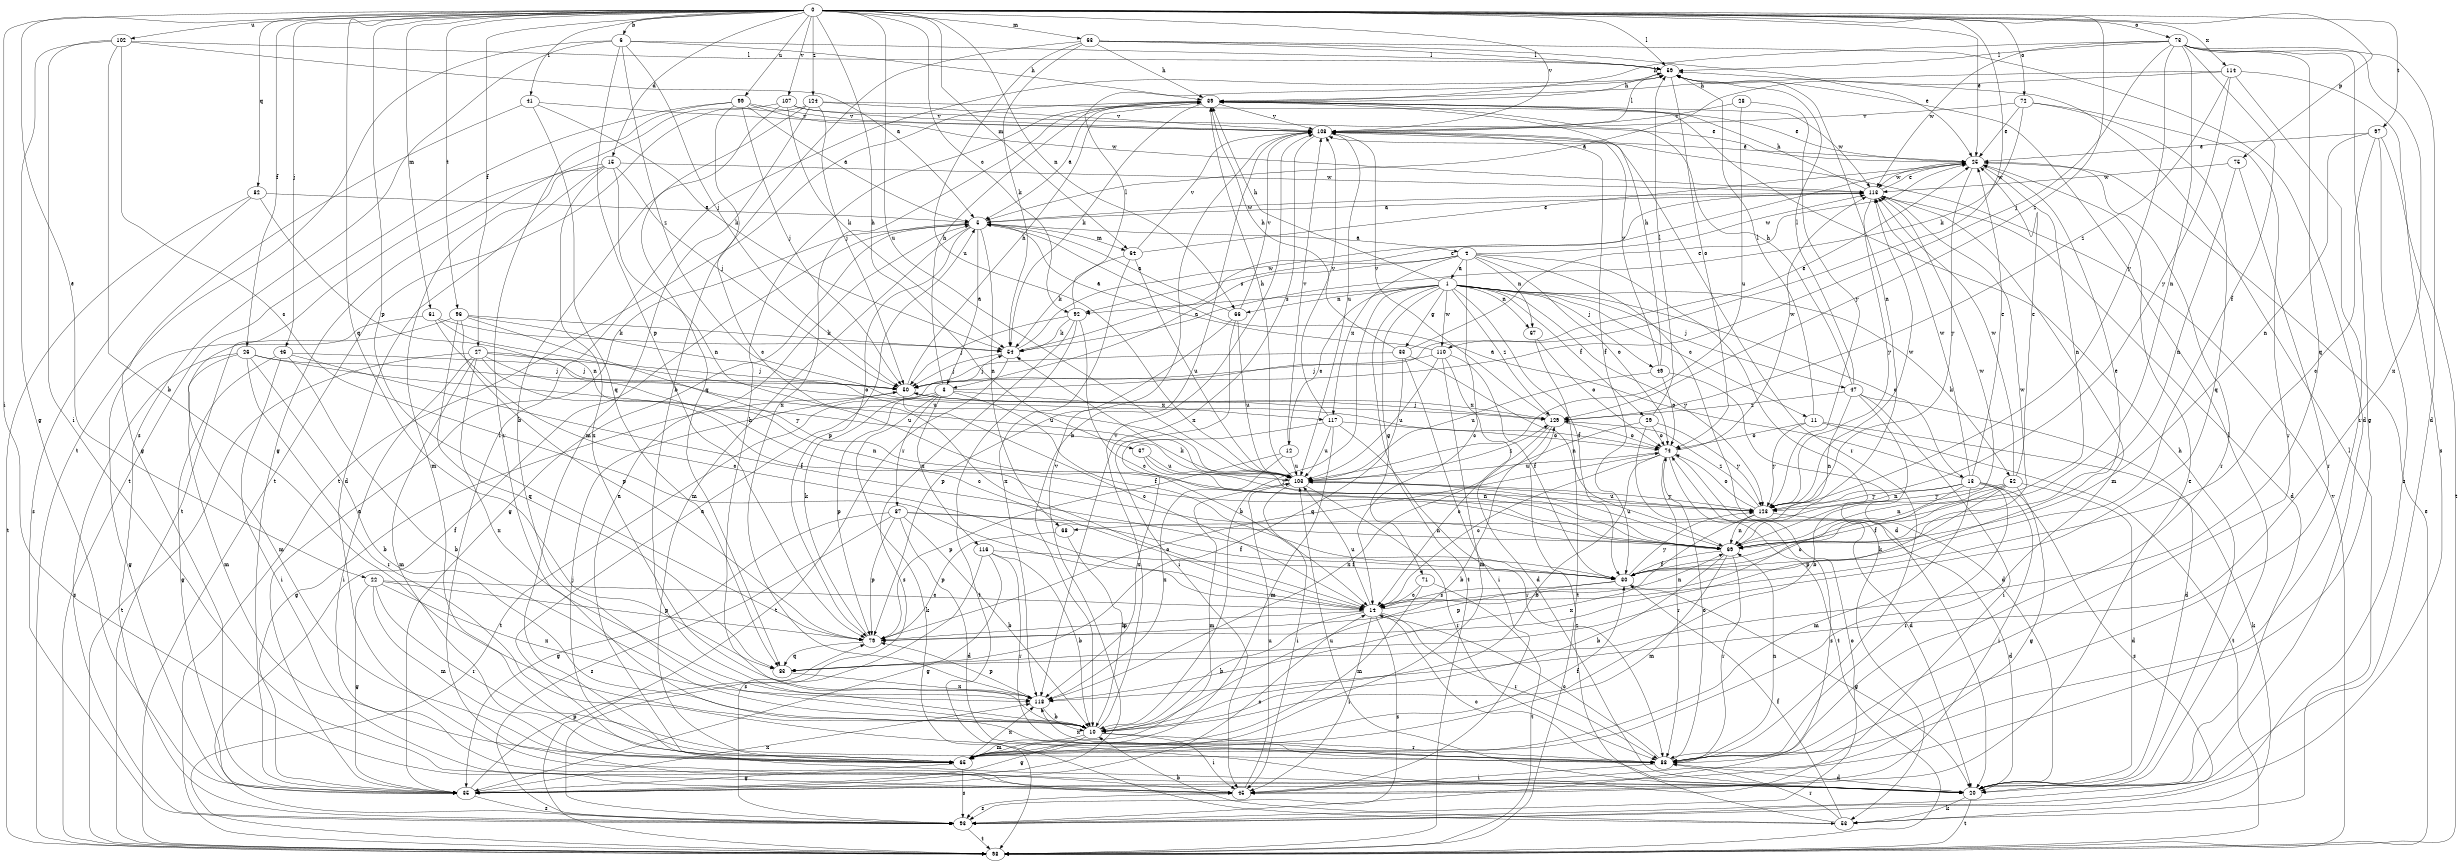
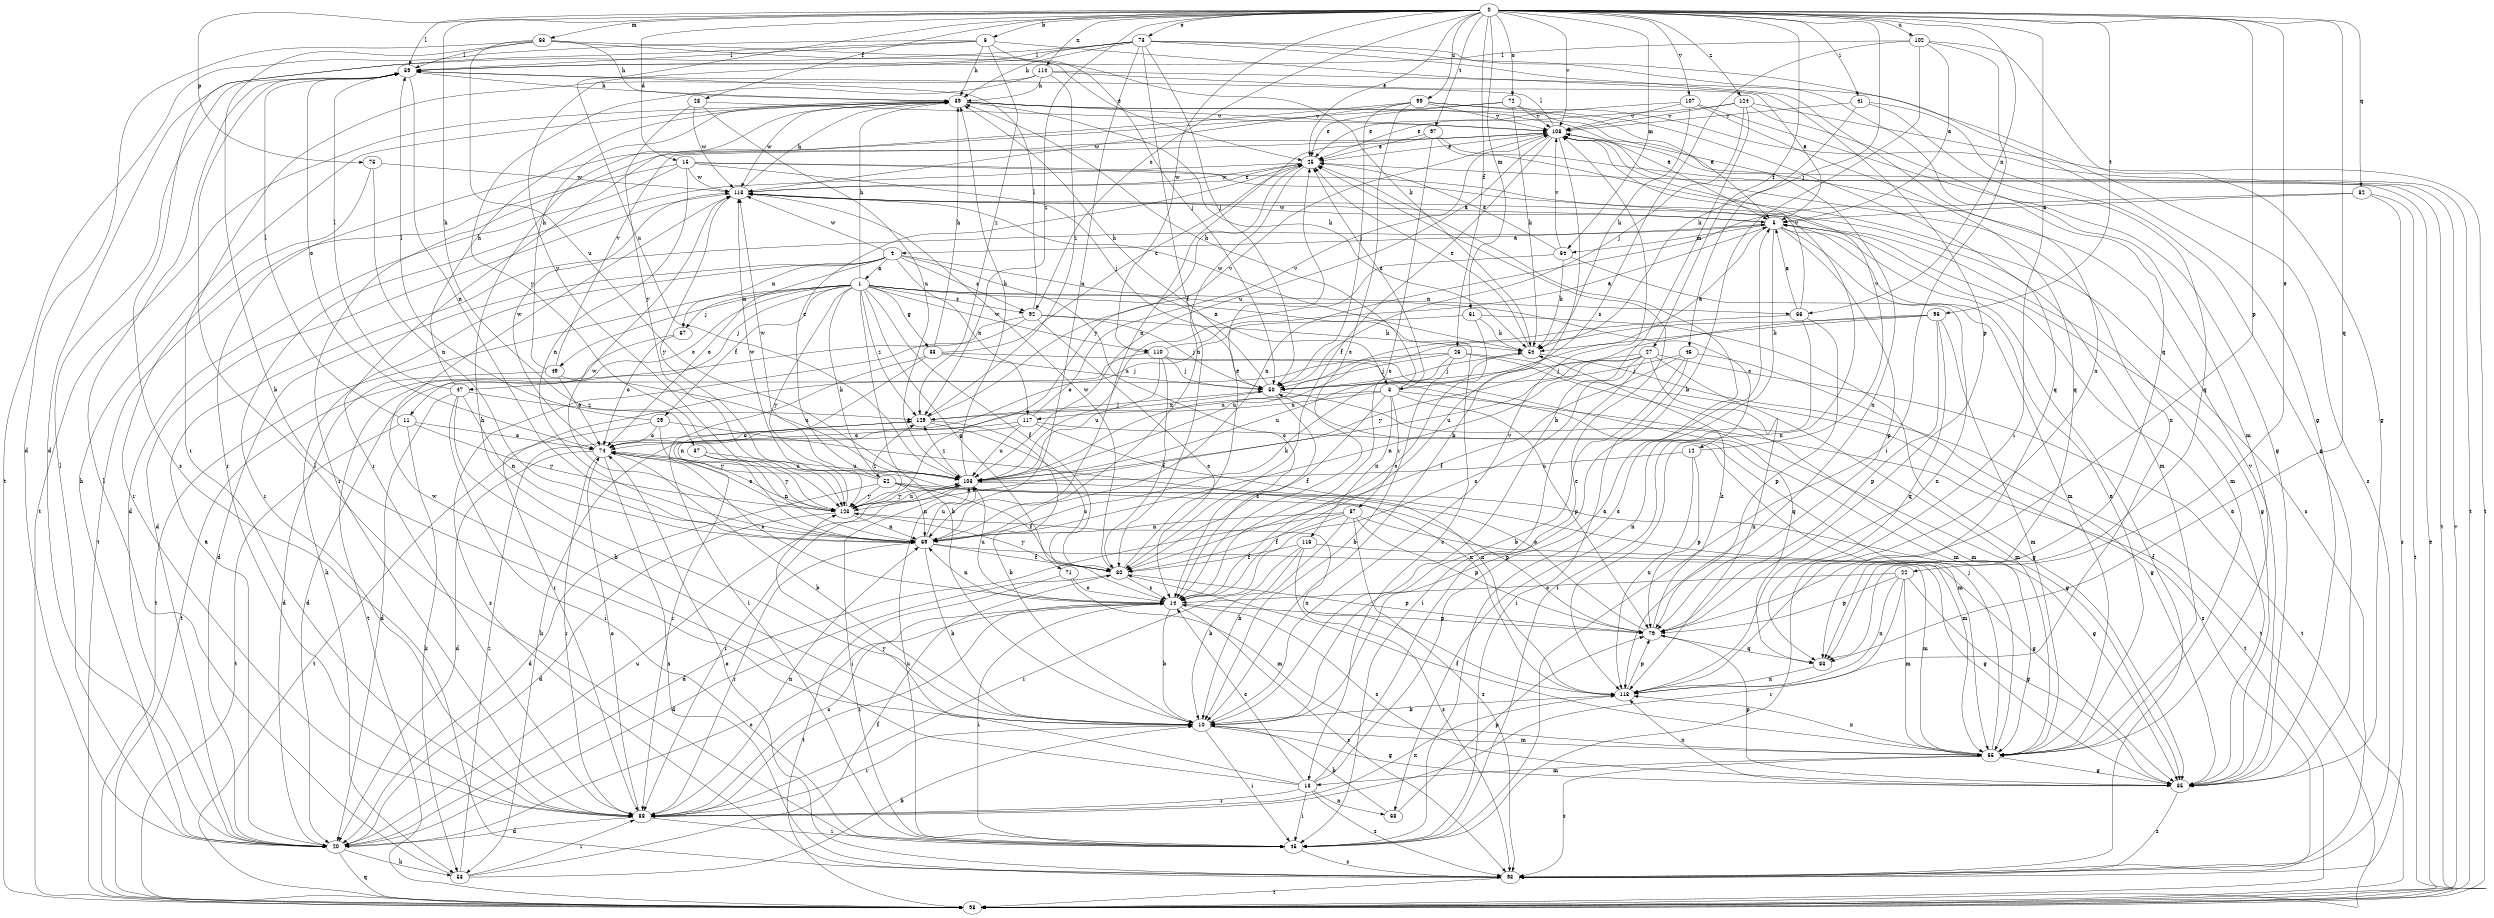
none -> (1012, 24)
(2005, 58) -> (700, 147)
(1856, 687) -> (674, 710)
(1598, 730) -> (1651, 764)
(1965, 824) -> (365, 877)
